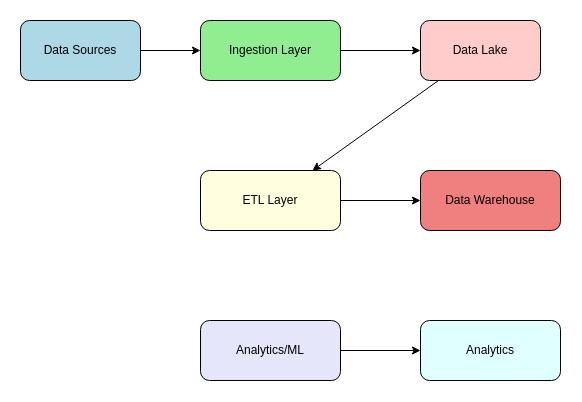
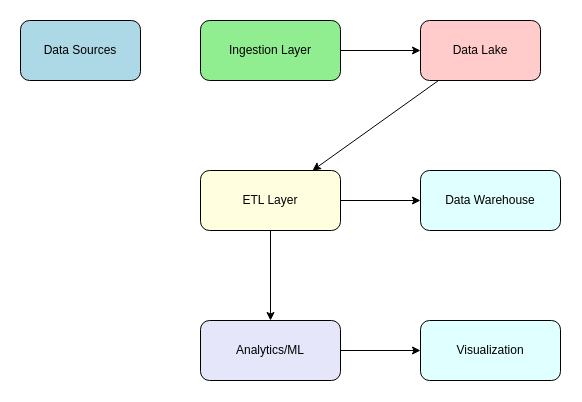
(167, 51) -> none
(491, 201) -> (491, 201)
none -> (271, 272)
(491, 351) -> (491, 351)
